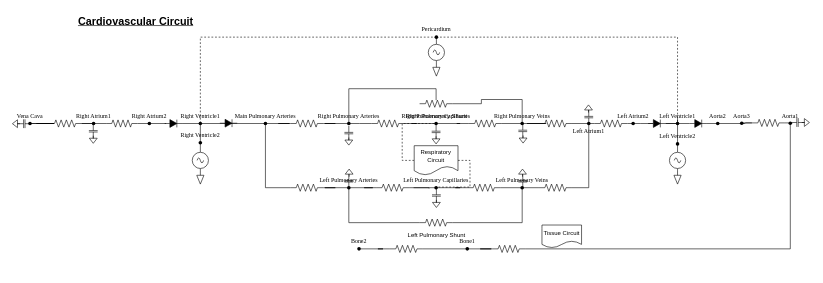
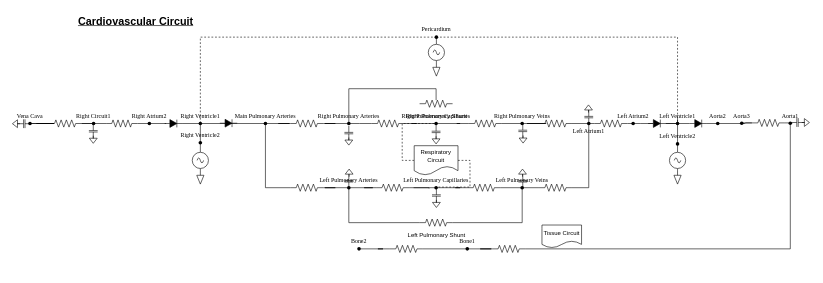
(497, 99) -> none
(93, 116) -> (93, 116)
